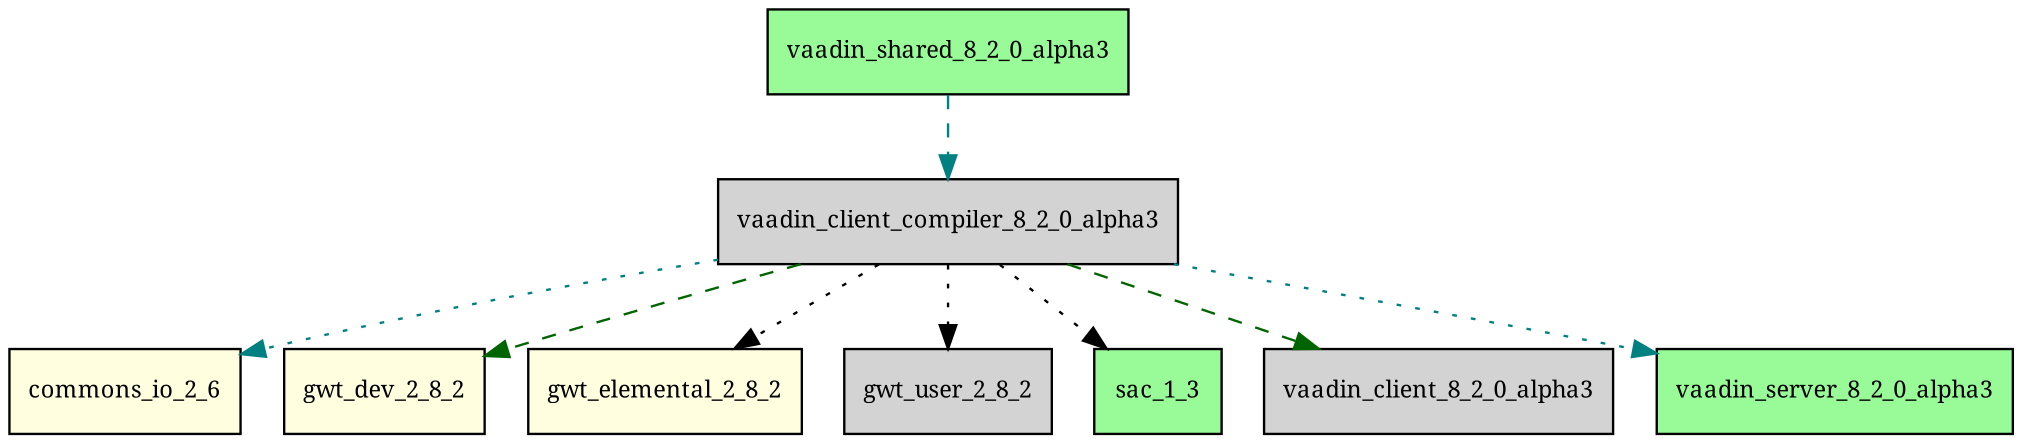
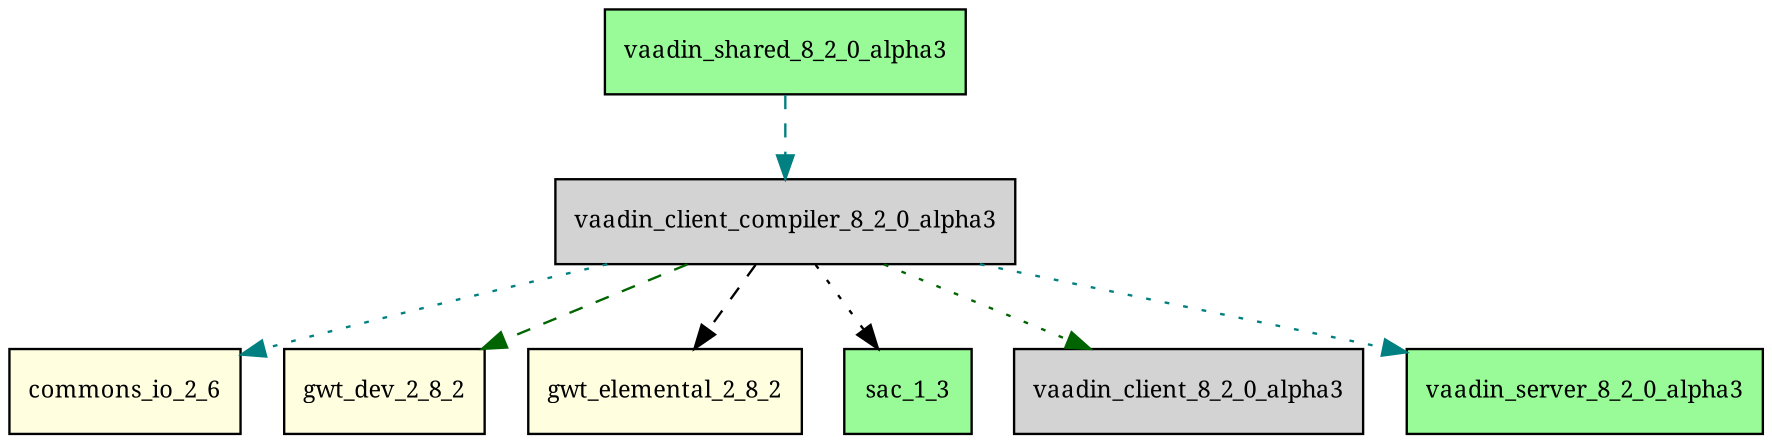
(817, 300) -> (732, 297)
(1182, 303) -> (976, 302)
(948, 391) -> none
